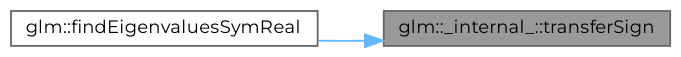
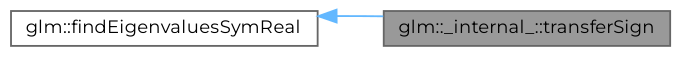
(341, 41) -> (360, 16)
